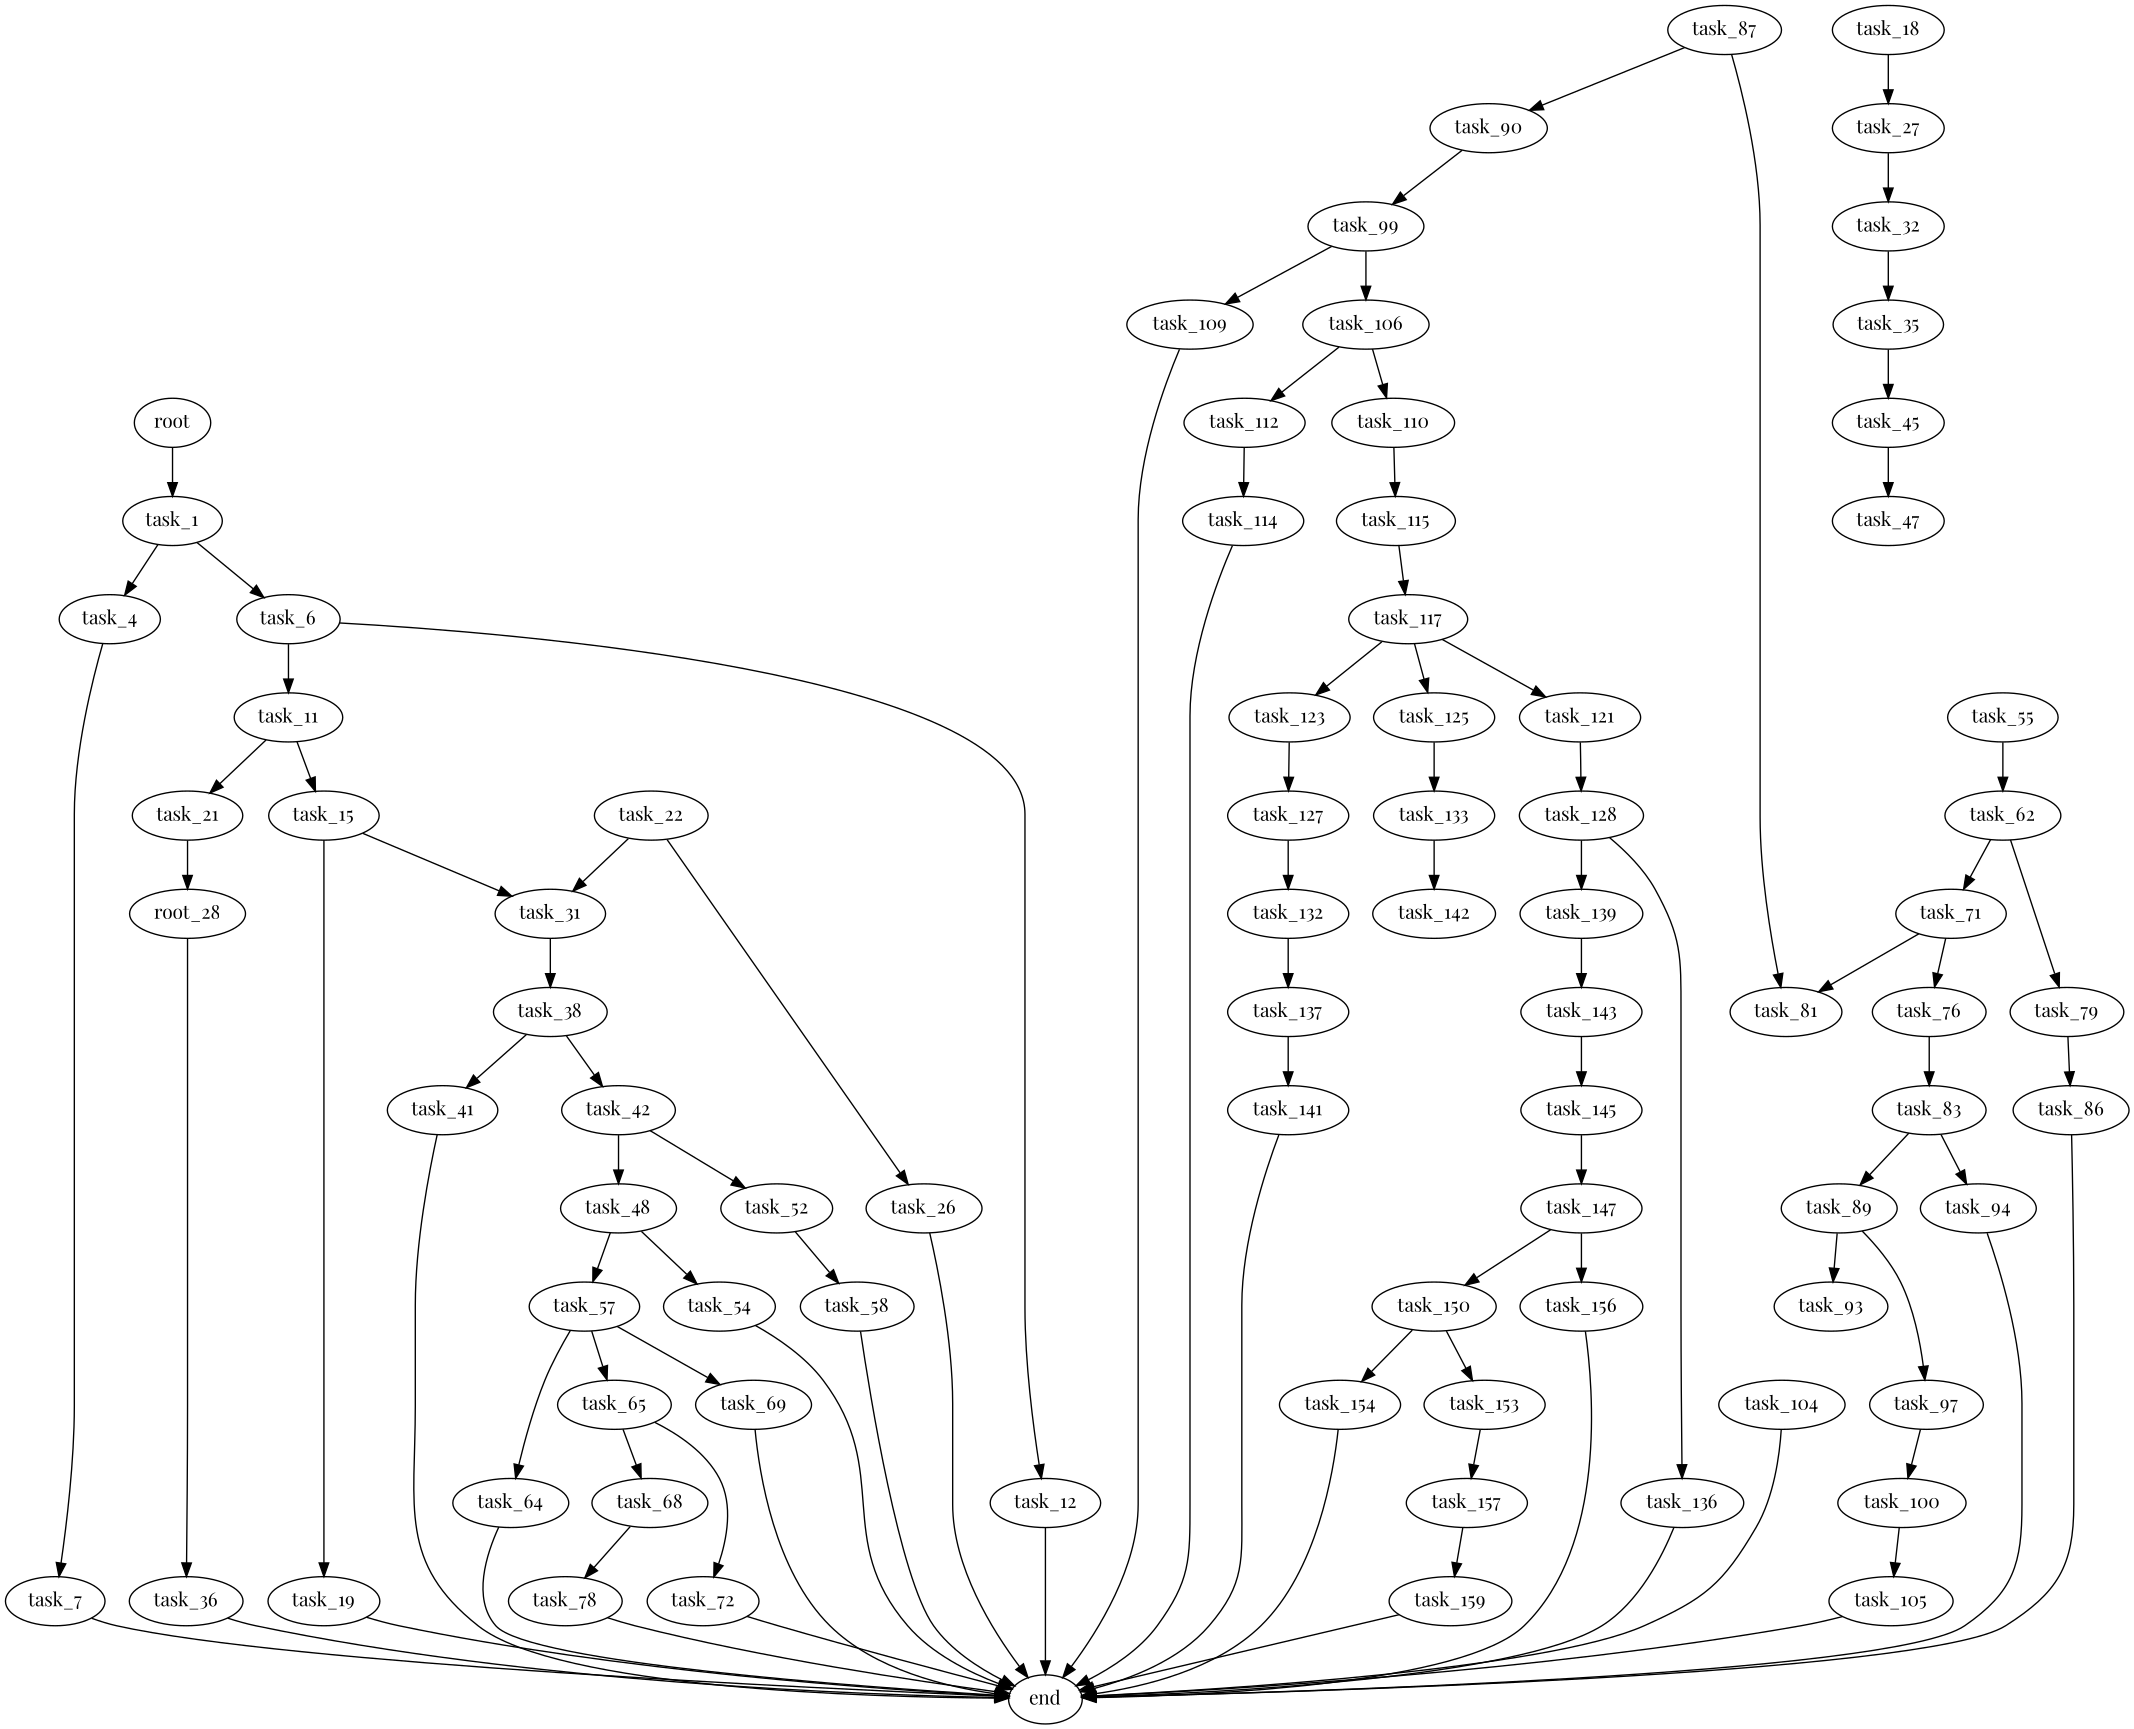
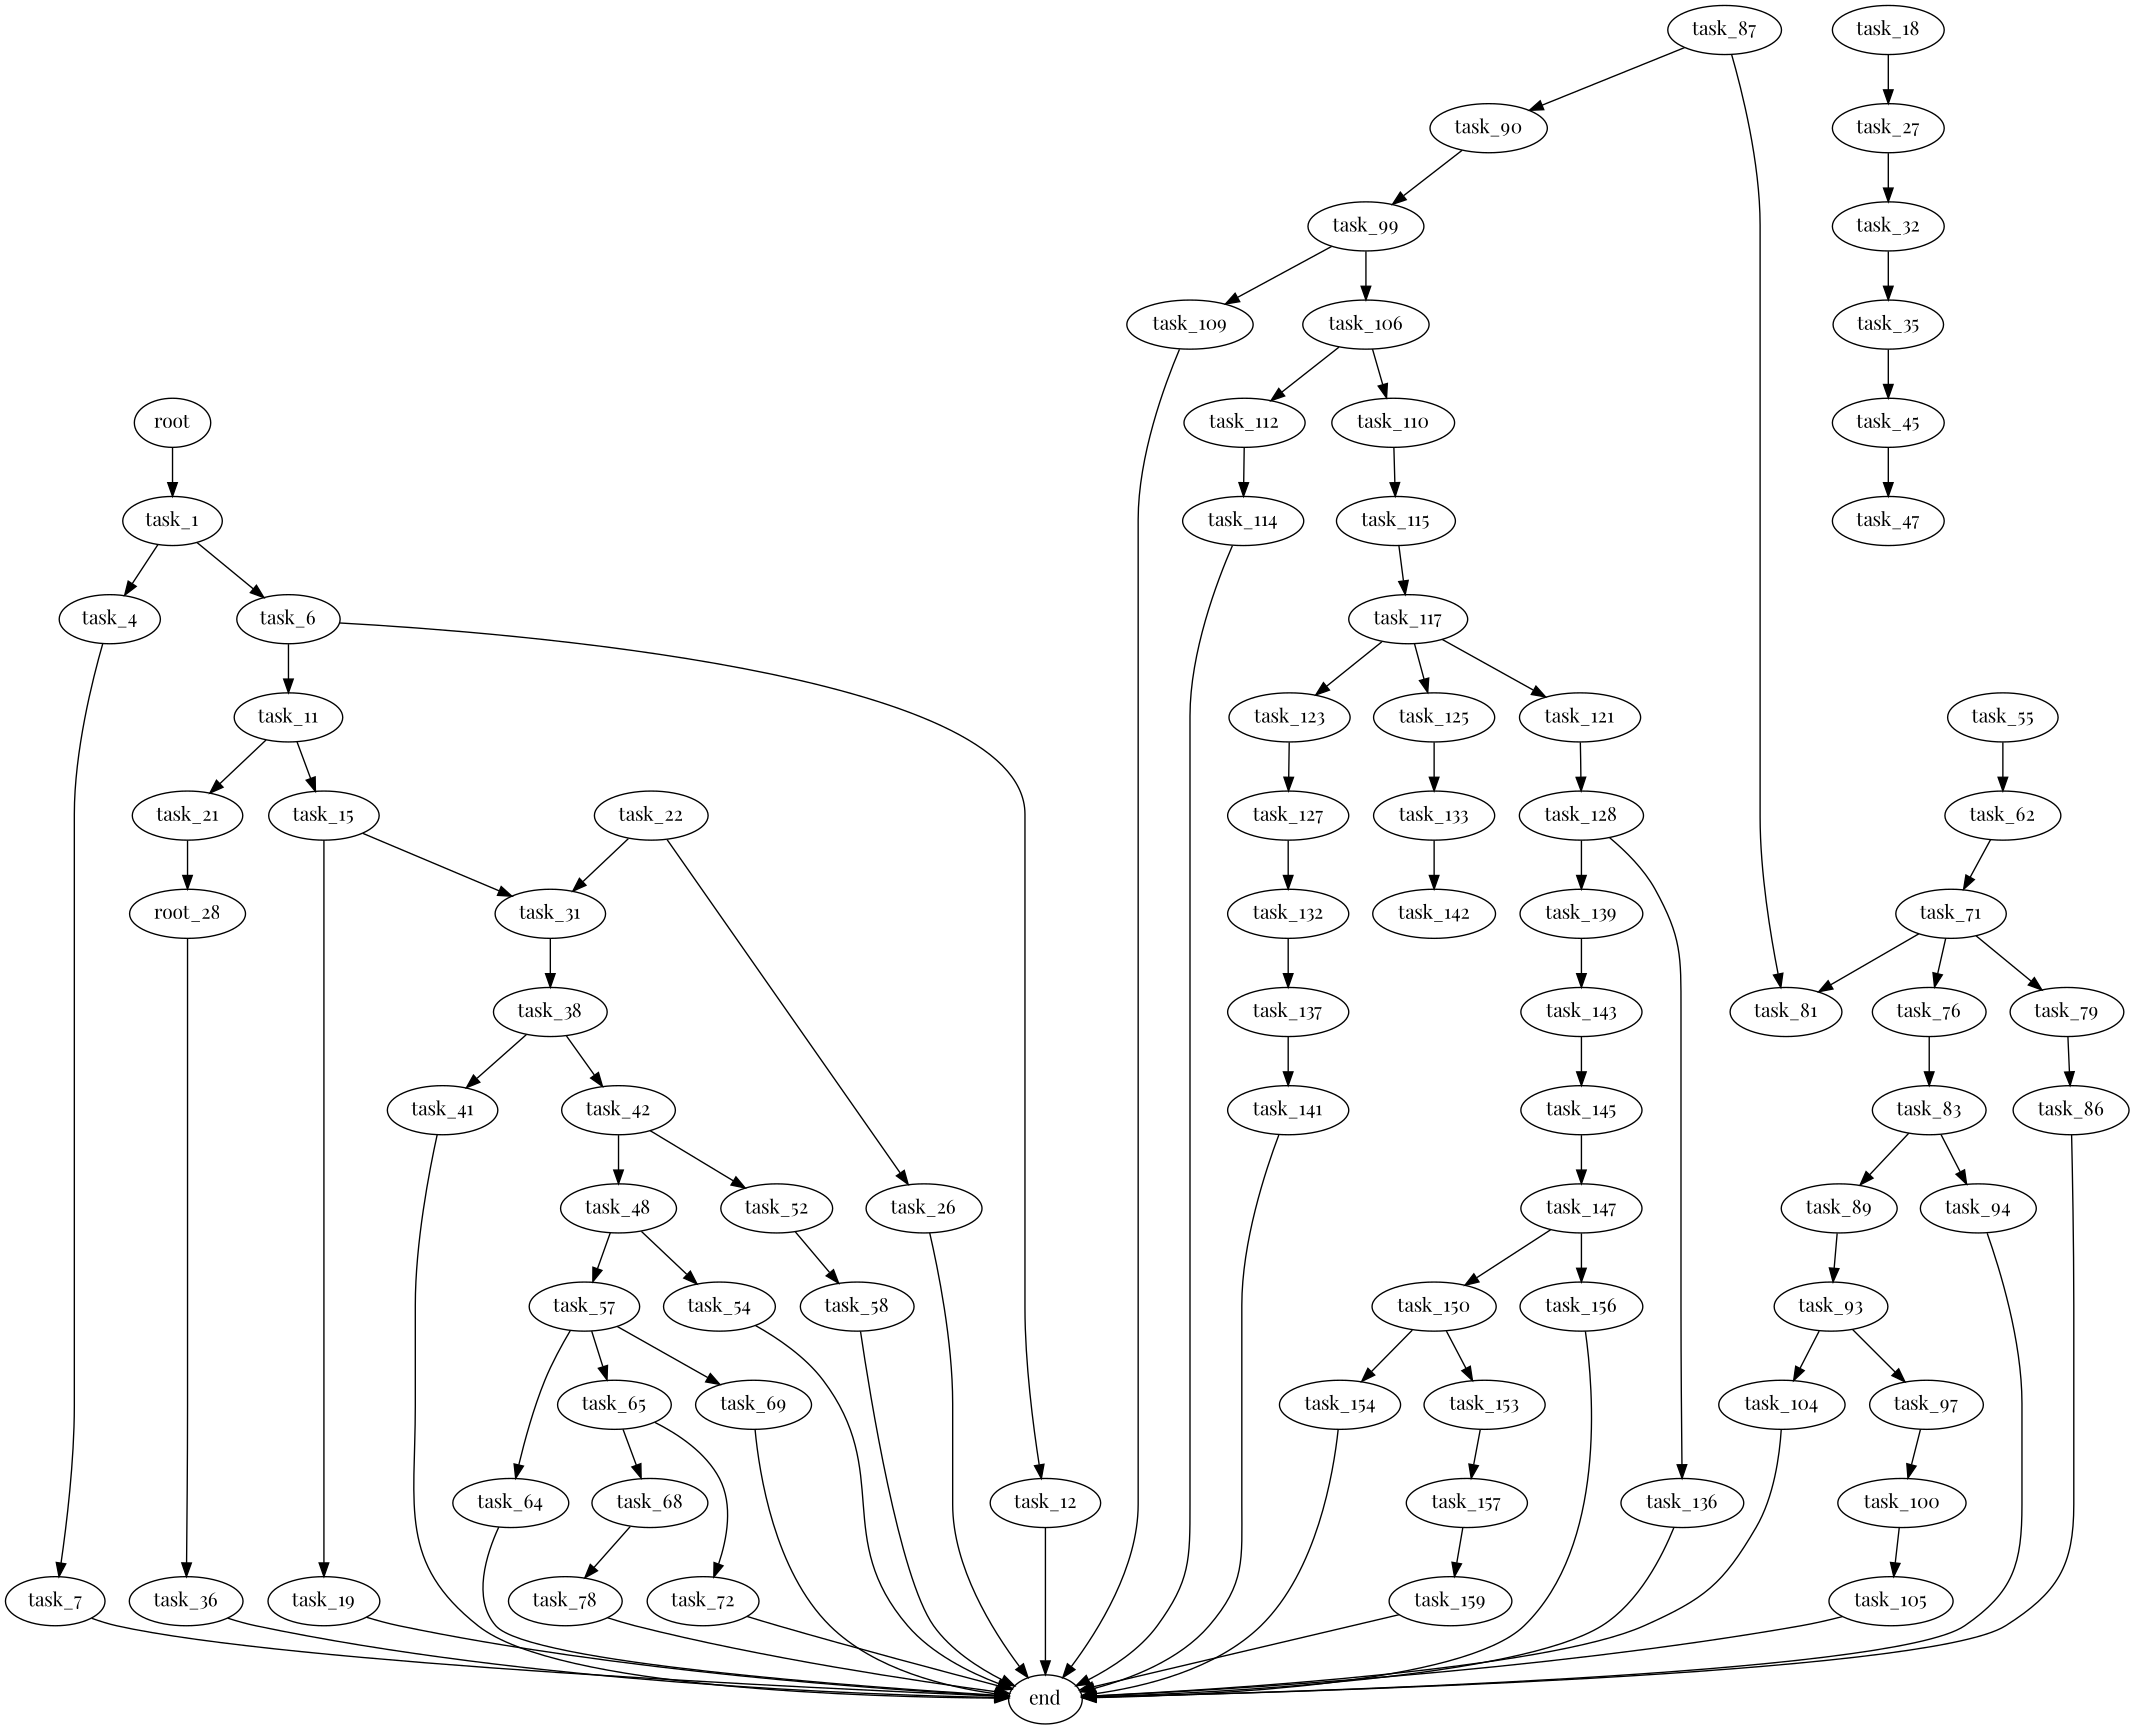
(2033, 907) -> (2004, 959)
(1905, 1293) -> (1874, 1351)
none -> (1810, 1350)
